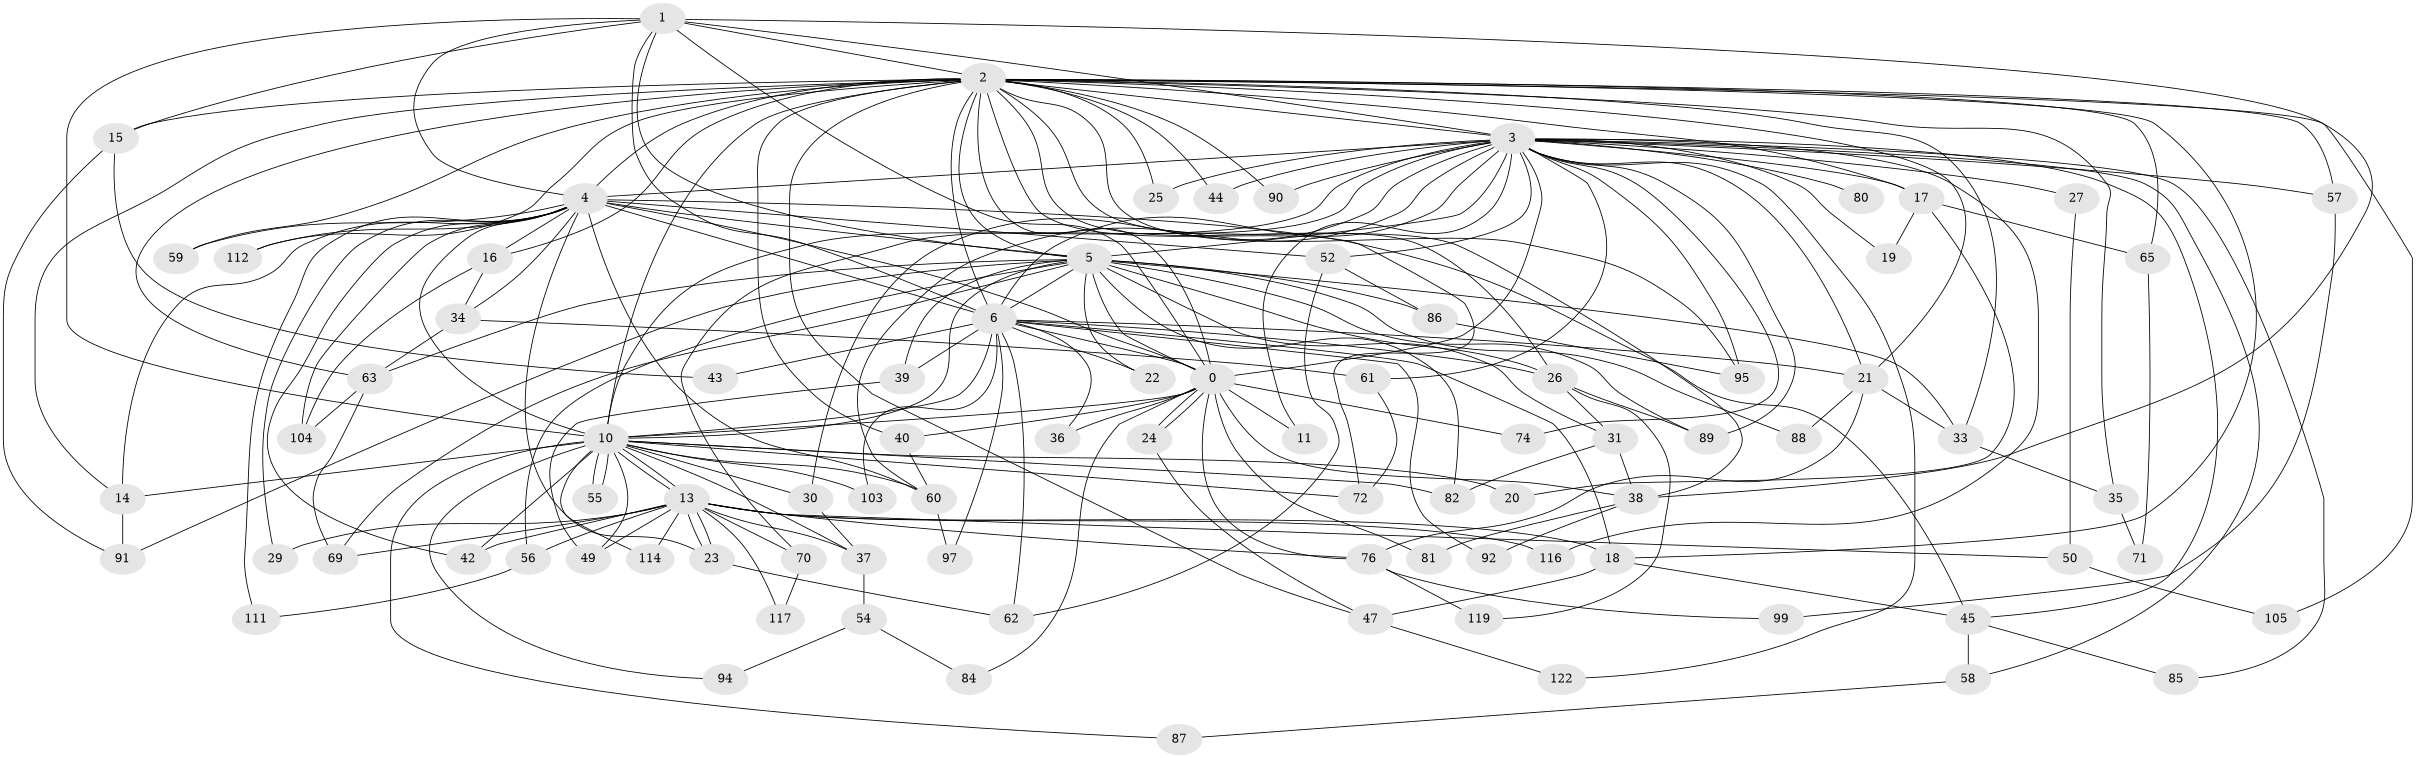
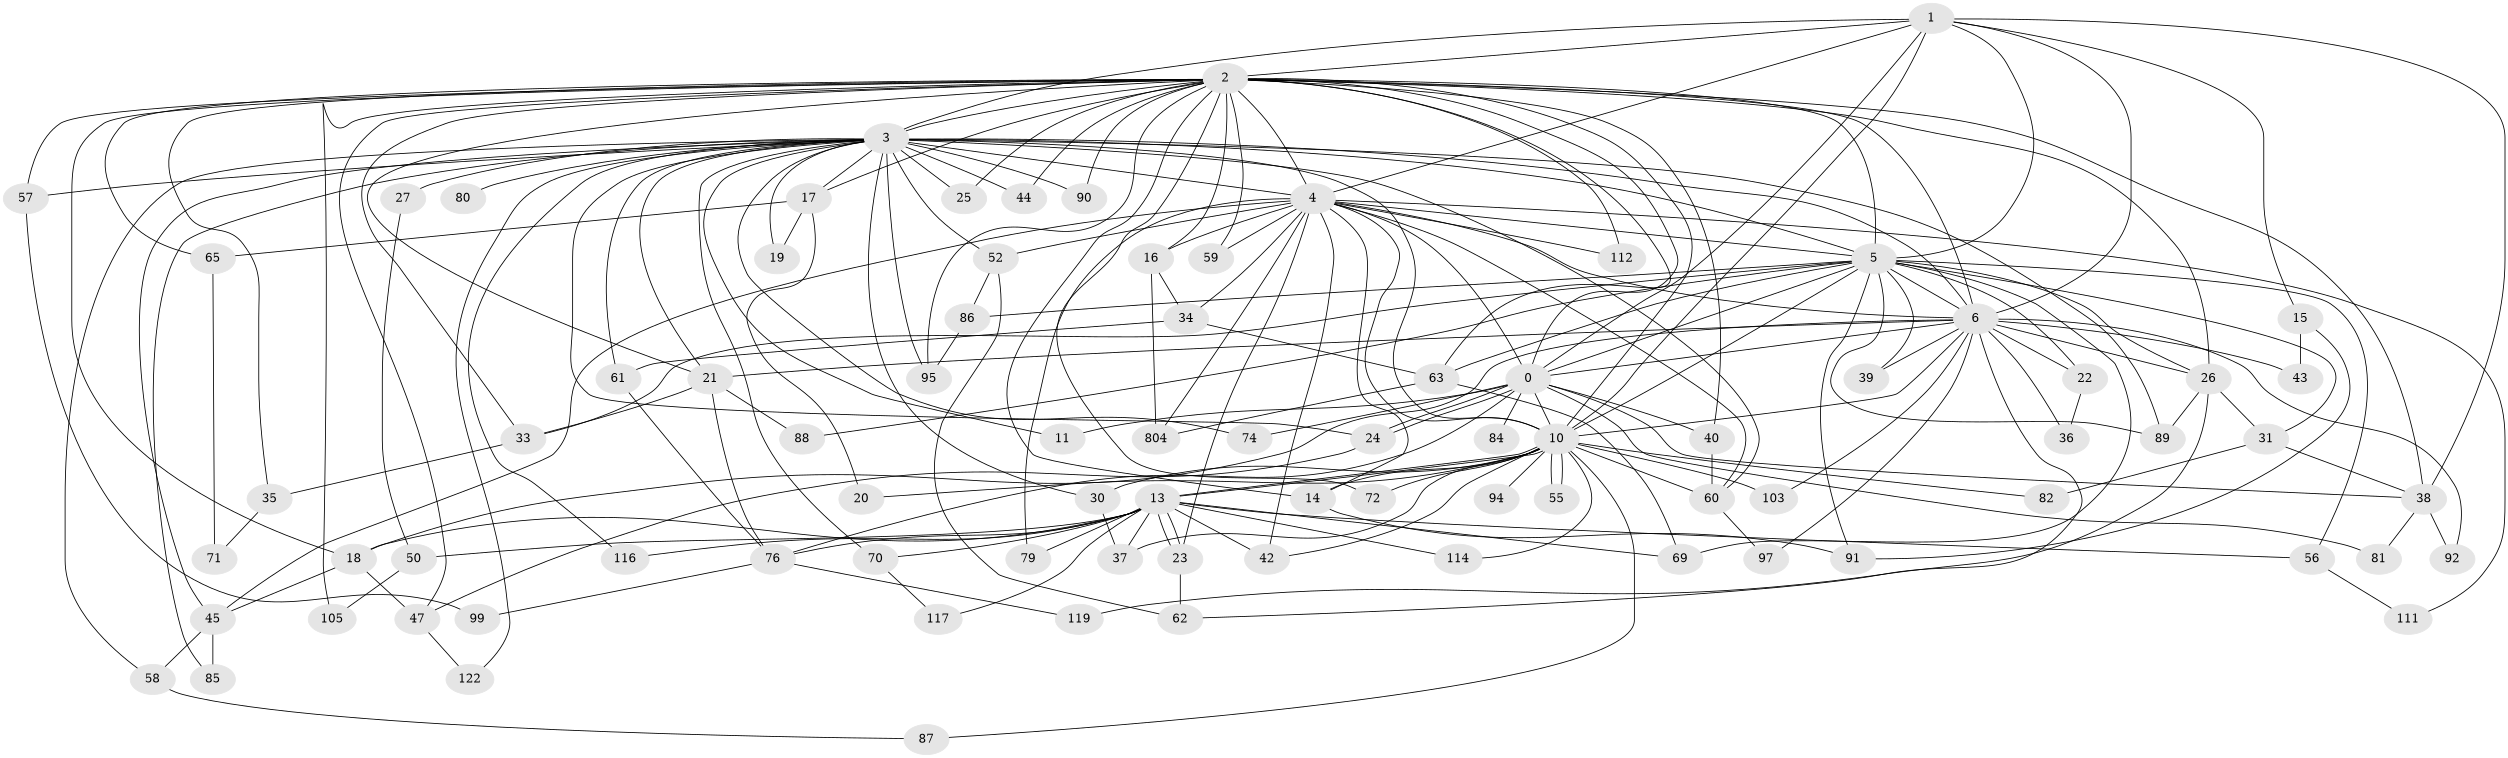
(546, 89) -> none
(1465, 334) -> (727, 410)
(1331, 339) -> none
(1136, 410) -> (2076, 409)
(301, 439) -> (1156, 439)
(1397, 441) -> (694, 471)
(275, 559) -> (1028, 559)
(588, 559) -> none
(864, 619) -> none
